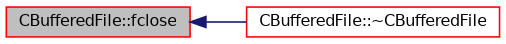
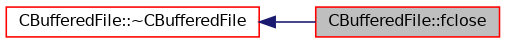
(226, 22) -> (296, 22)
